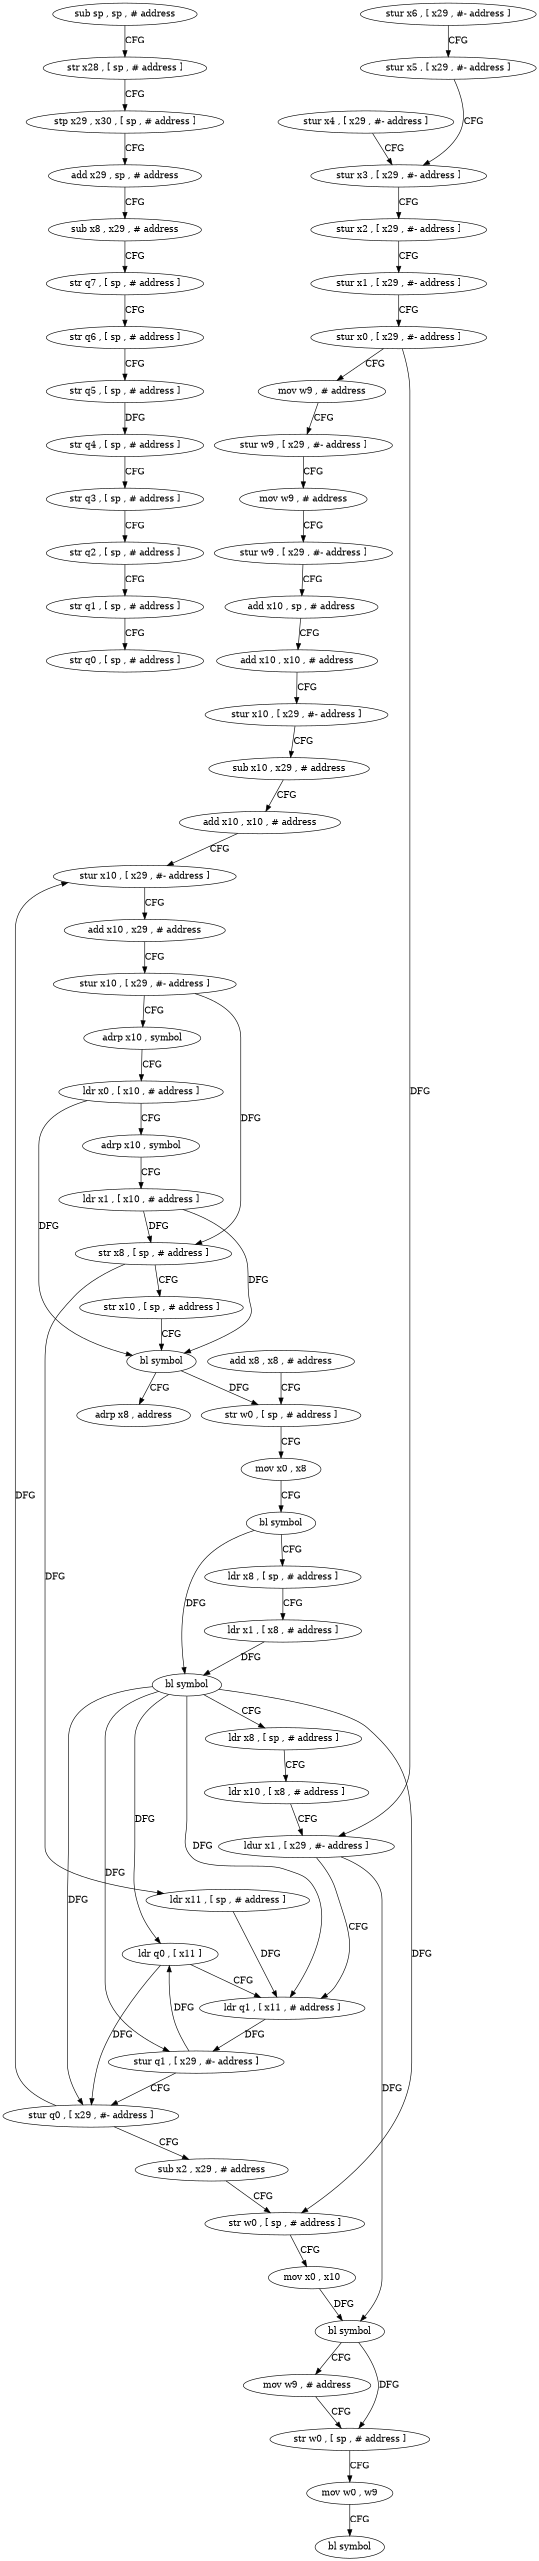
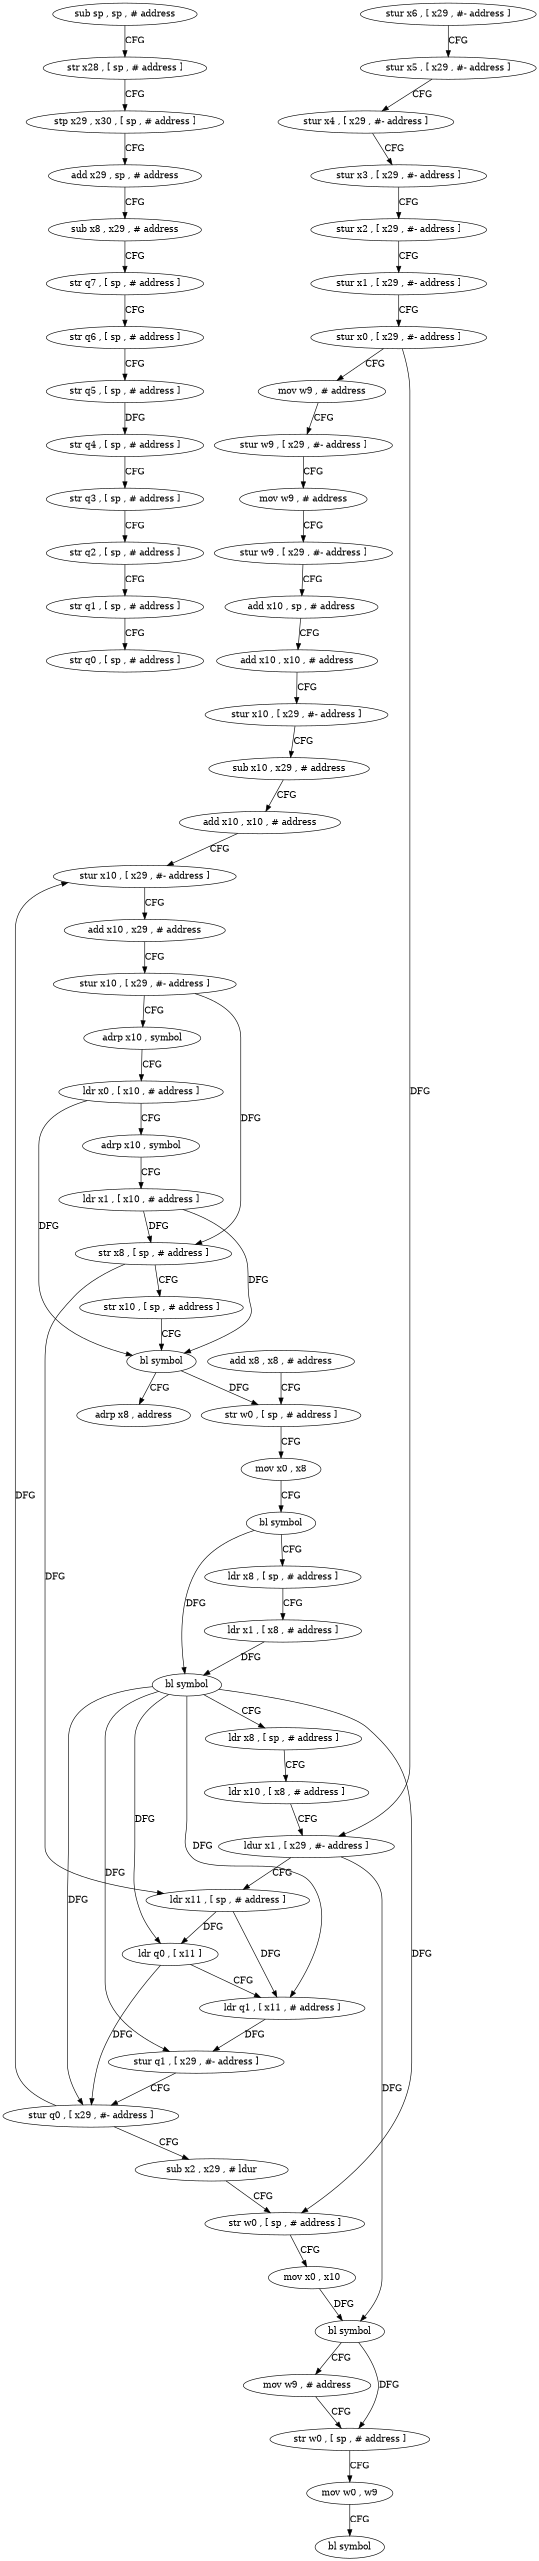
(462, 127) -> (410, 93)
(347, 1926) -> (270, 1872)
(172, 2013) -> (201, 1925)
(212, 2170) -> (212, 2170)
